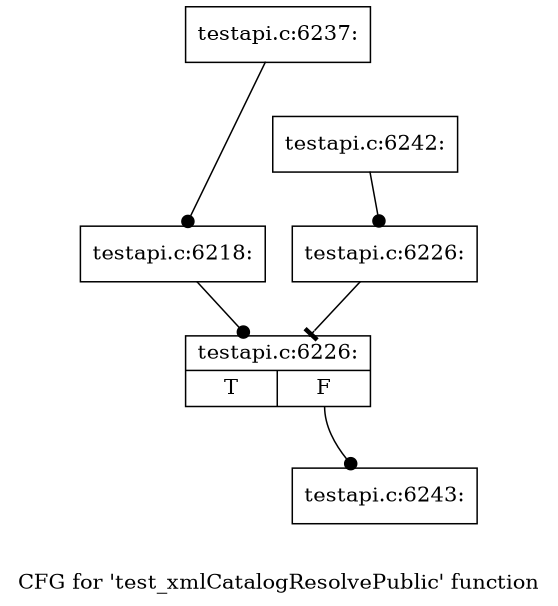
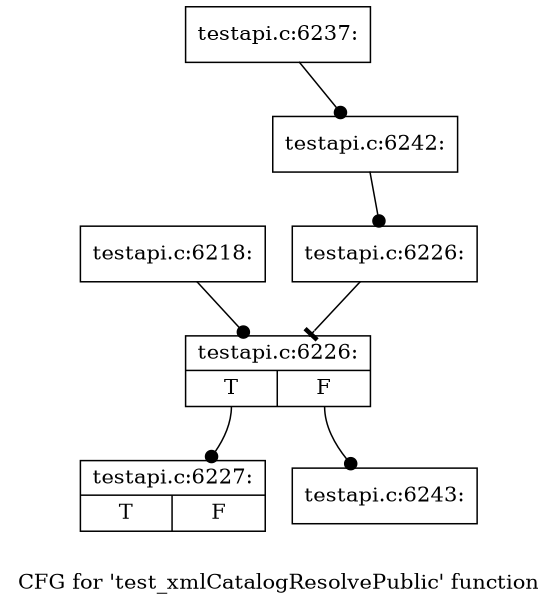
(228, 139) -> (318, 85)
none -> (173, 496)
